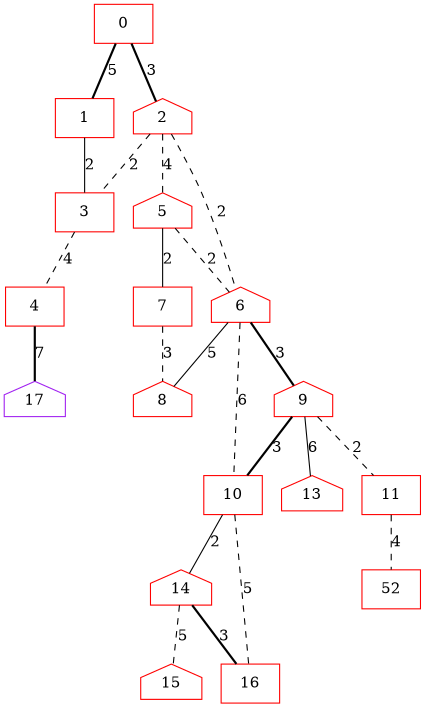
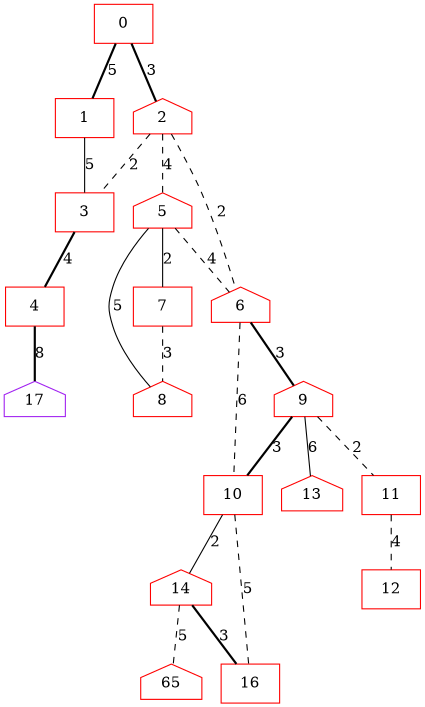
(90, 165) -> (90, 165)
(60, 259) -> (60, 259)
(212, 259) -> (212, 259)
(40, 354) -> (40, 354)
(201, 354) -> (109, 308)
(391, 589) -> (391, 589)
(171, 684) -> (171, 684)
